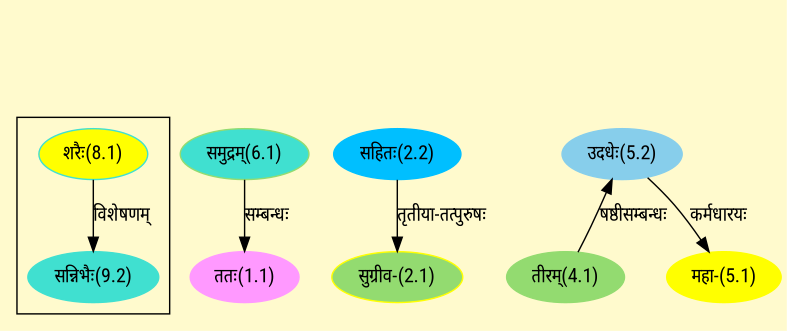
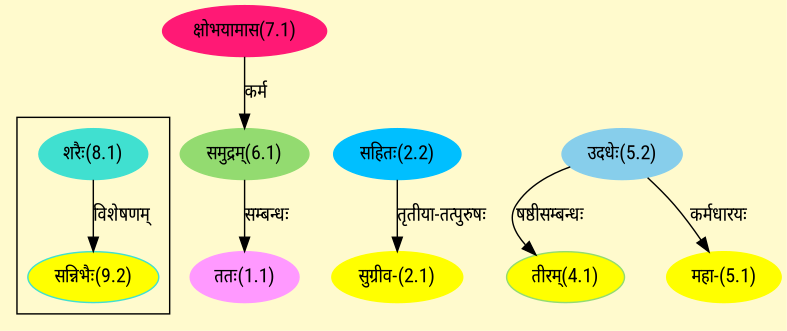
none -> (245, 31)
(93, 154) -> (93, 154)
(245, 154) -> (245, 154)
(593, 223) -> (523, 196)
(93, 277) -> (93, 277)
(397, 277) -> (397, 277)
(566, 277) -> (566, 277)
